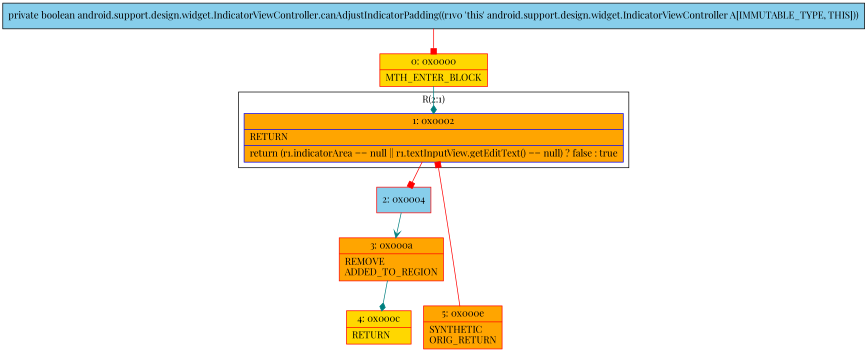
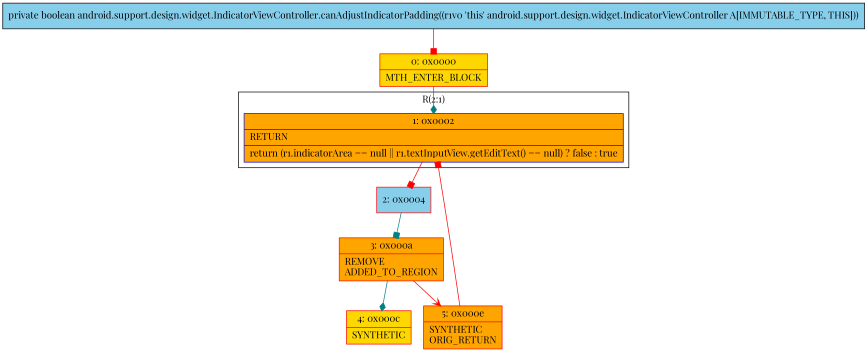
(399, 222) -> (399, 222)
none -> (424, 291)
(371, 335) -> (379, 335)
